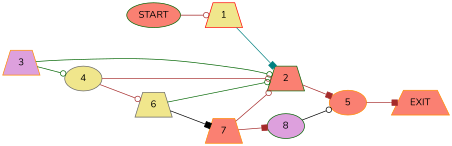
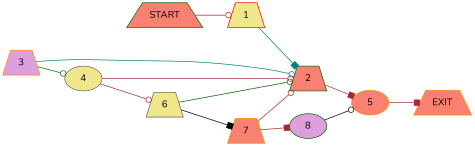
(154, 15) -> (165, 15)
(152, 59) -> (163, 61)
